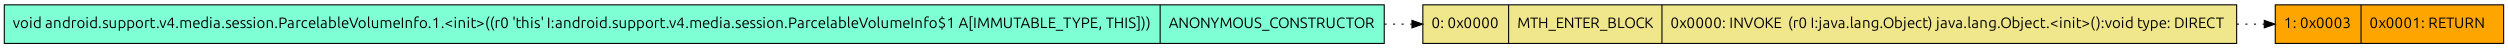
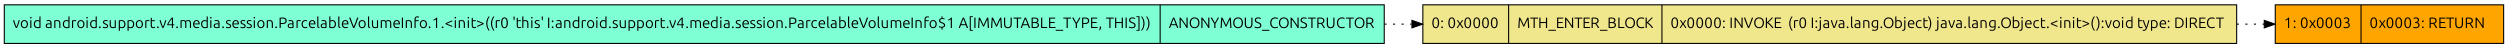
(2432, 24) -> (2432, 24)
